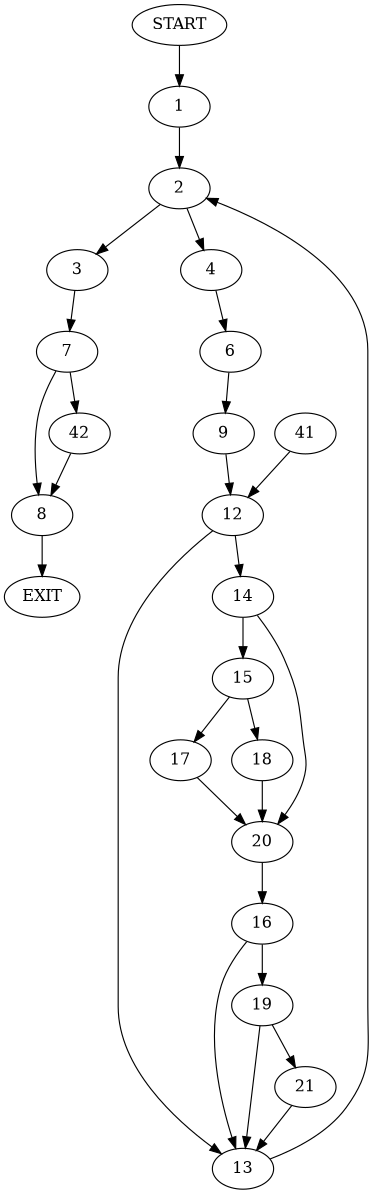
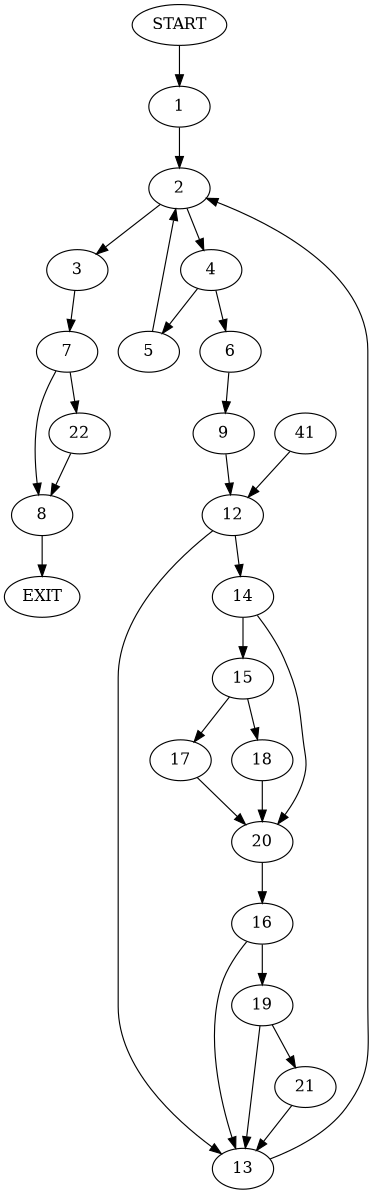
none -> (149, 352)
(80, 433) -> (80, 433)
